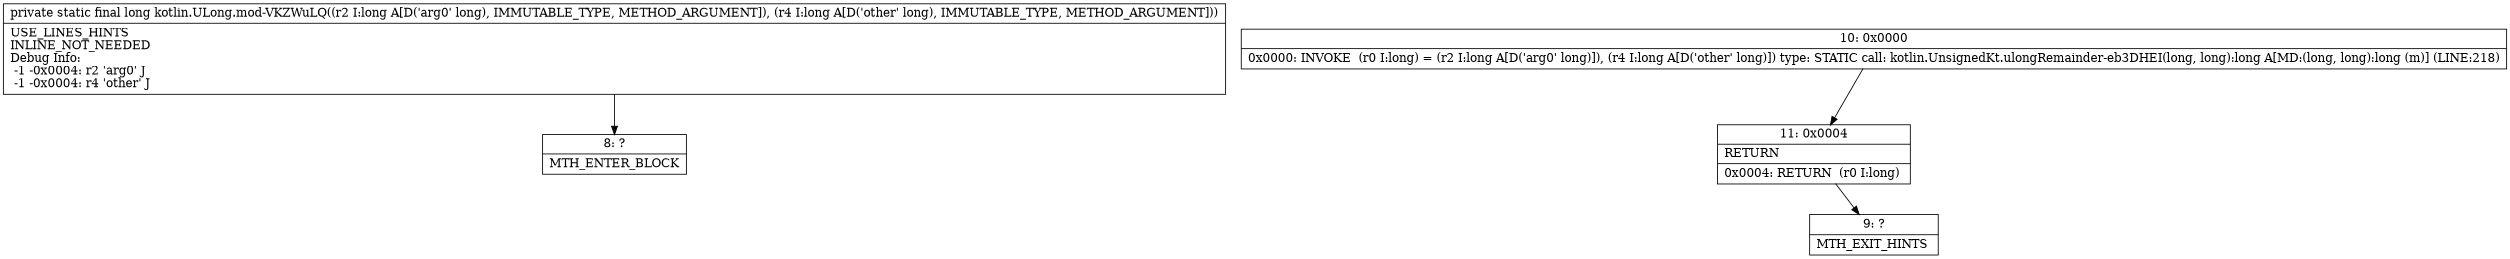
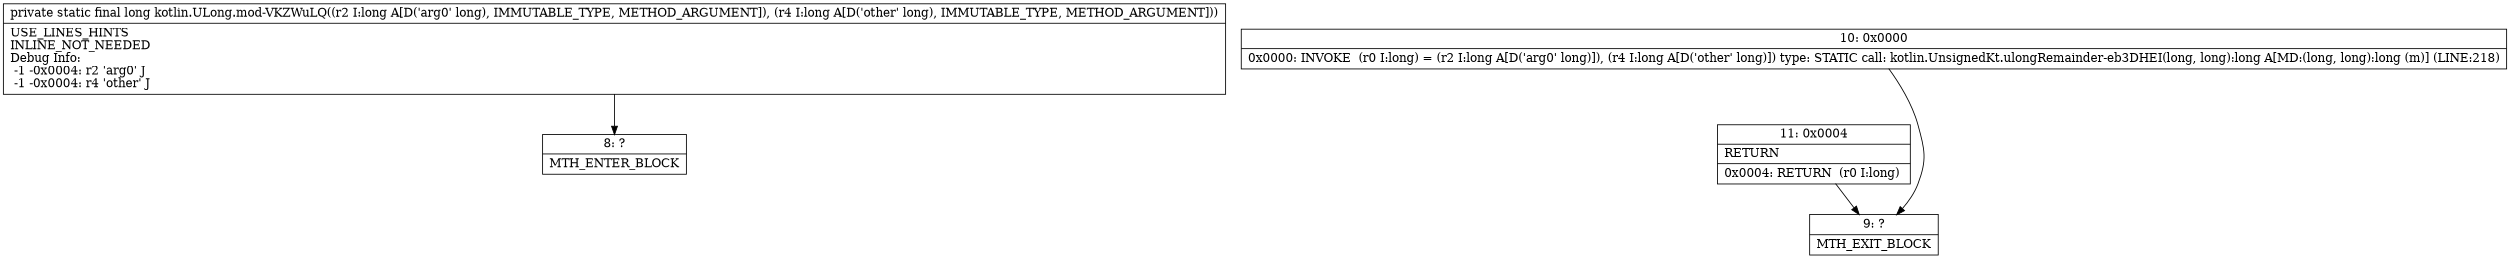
(1849, 93) -> (1921, 137)
(1872, 244) -> (1874, 244)
